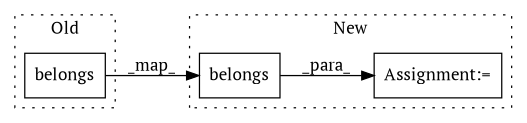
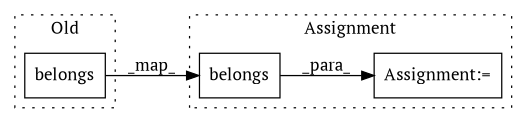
(351, 29) -> (351, 29)
